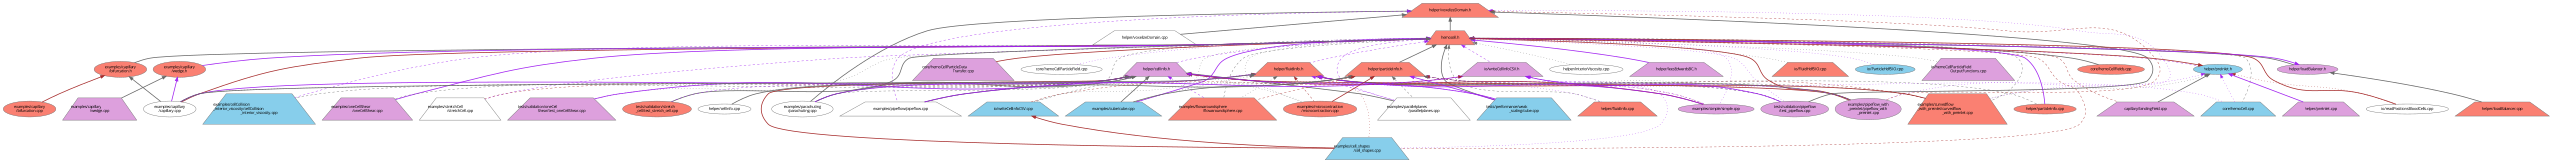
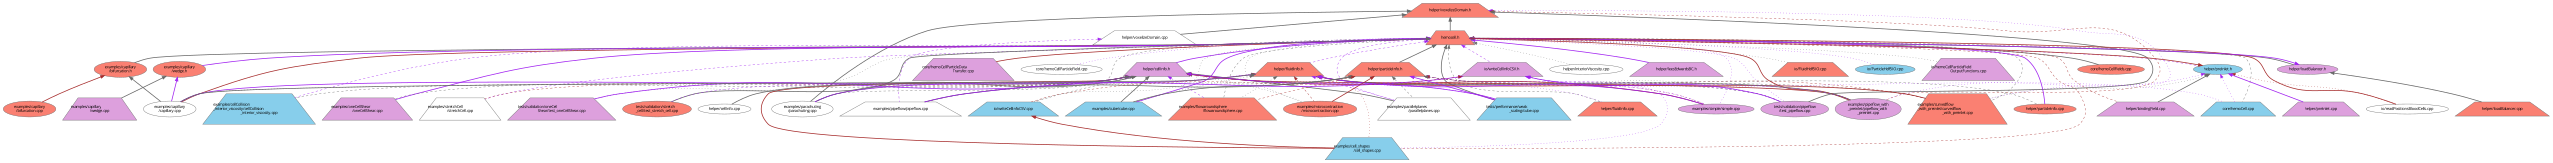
(1128, 20) -> (1009, 43)
(1301, 45) -> (1301, 45)
(2146, 109) -> (2146, 109)
